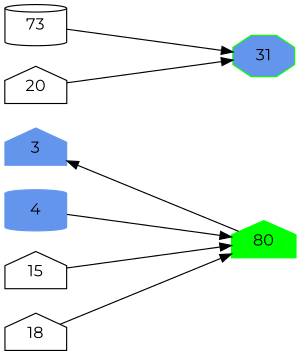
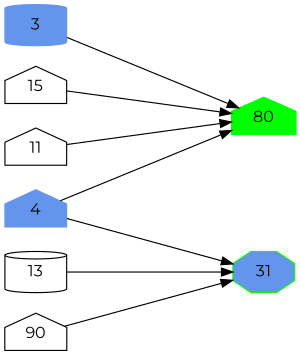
(36, 25) -> (36, 272)
(36, 87) -> (36, 334)
(36, 149) -> (36, 25)
(158, 198) -> (147, 70)
(36, 210) -> (36, 210)
none -> (144, 240)
(36, 334) -> (36, 149)
